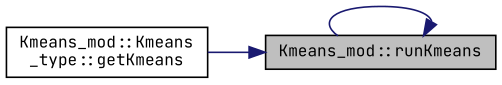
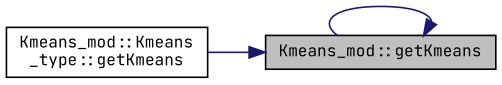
(381, 52) -> (381, 52)
